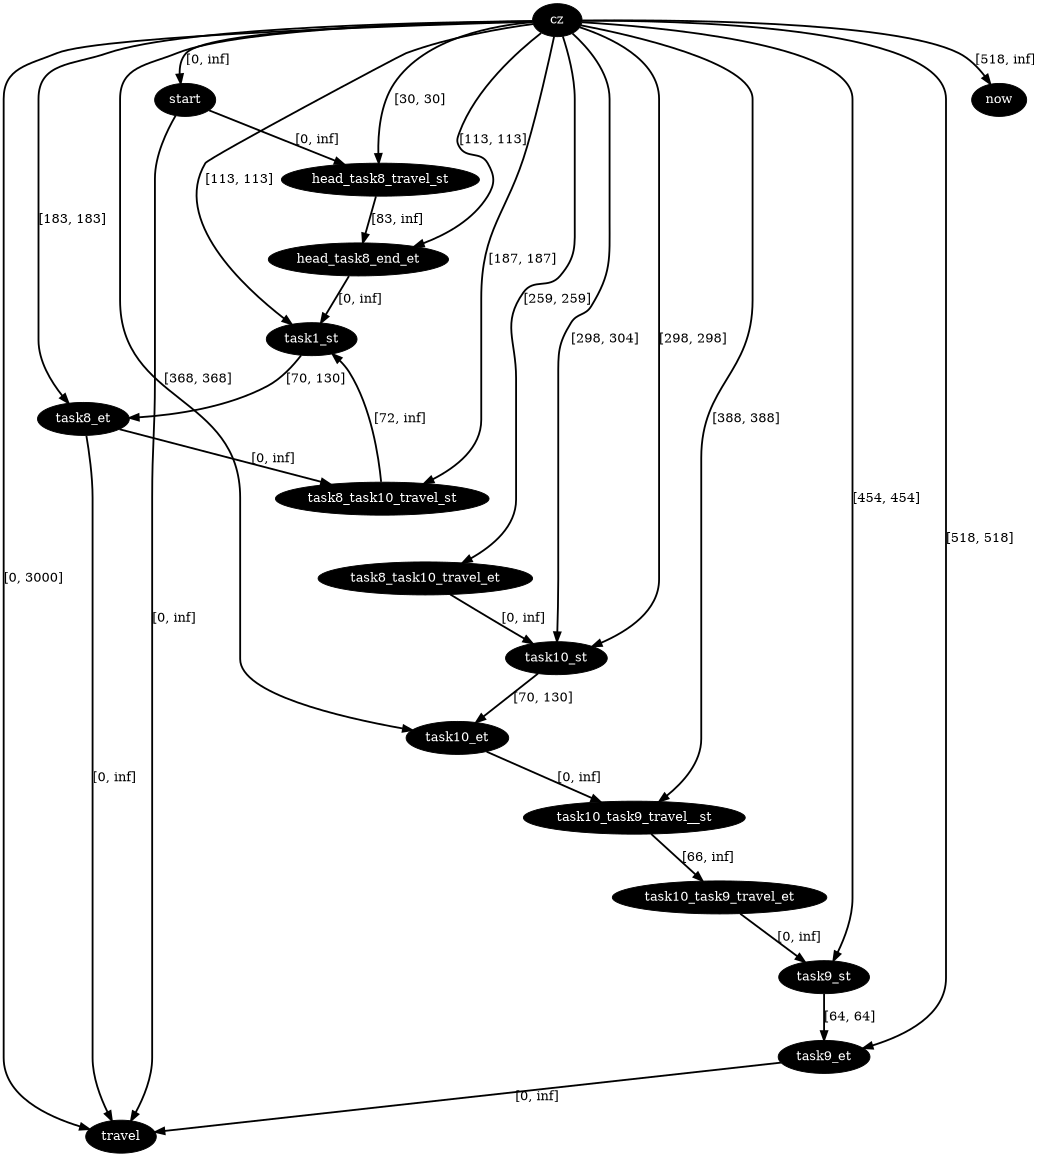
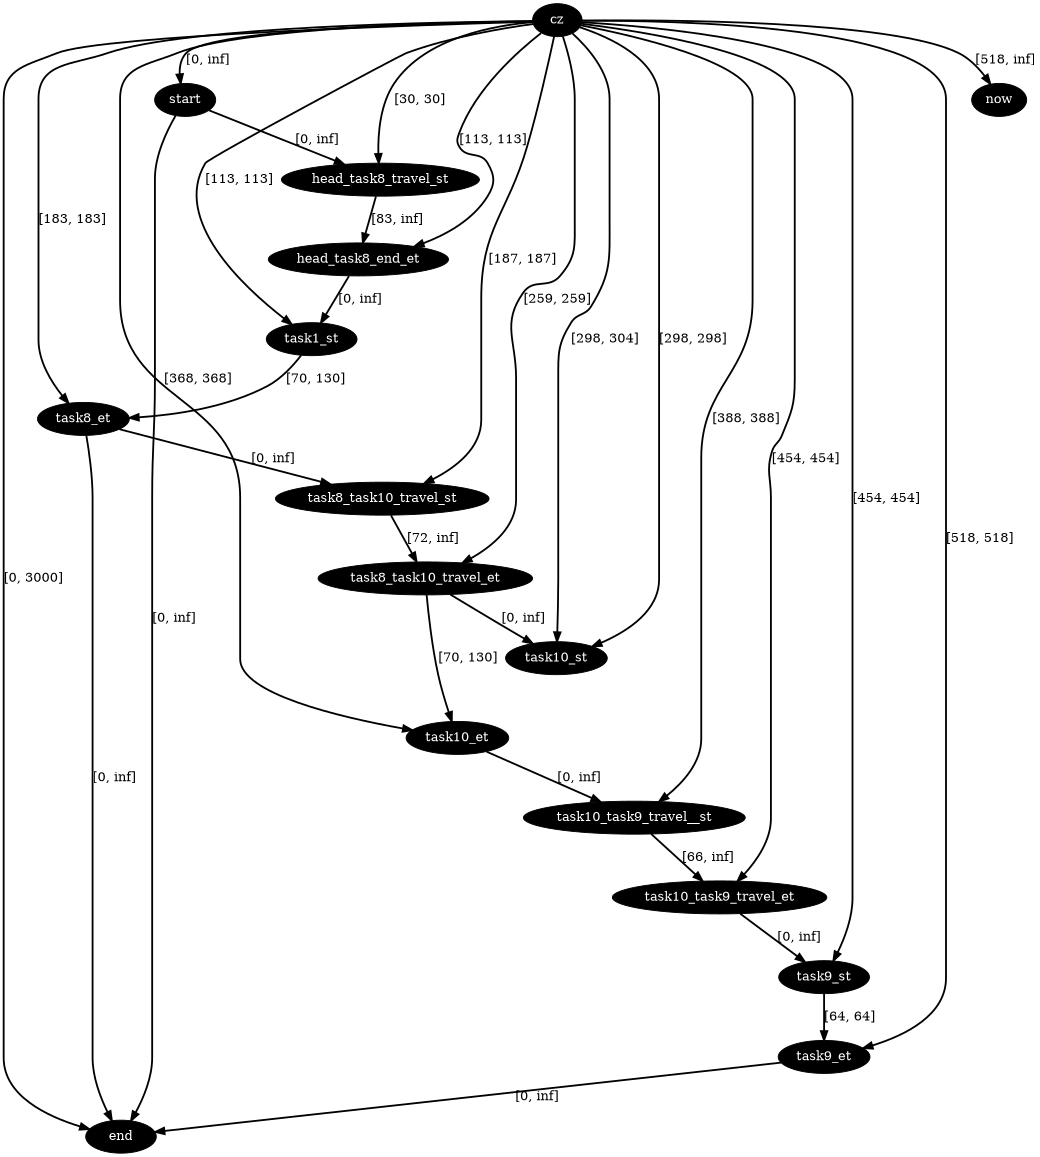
none -> (795, 376)
(369, 418) -> (402, 534)
(511, 695) -> (434, 654)
(121, 1137) -> (121, 1137)
